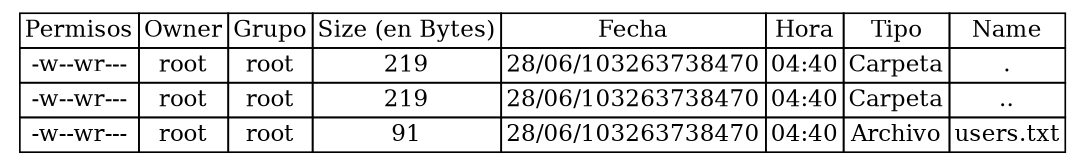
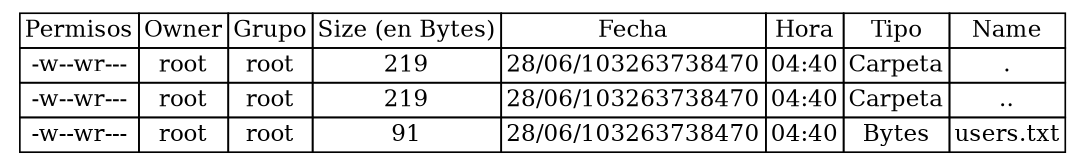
(897, 134) -> (897, 134)
